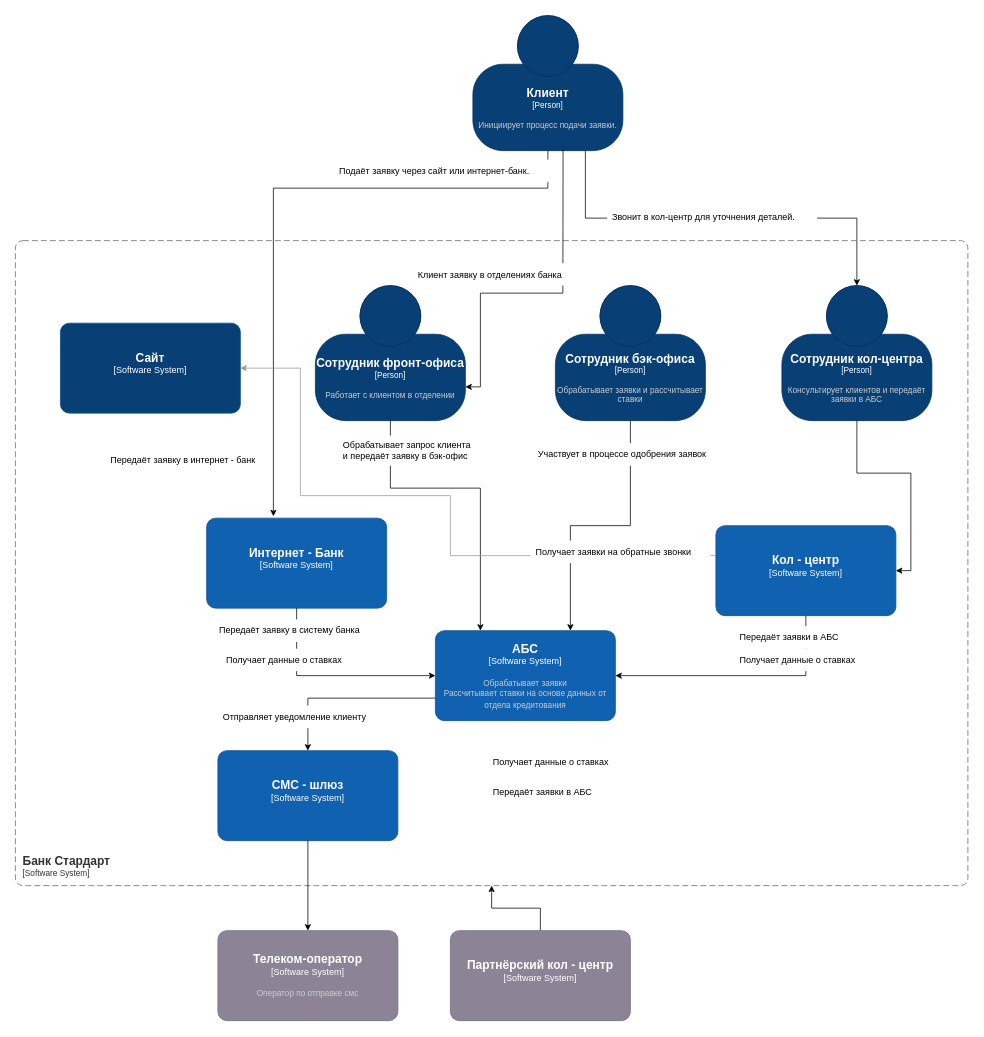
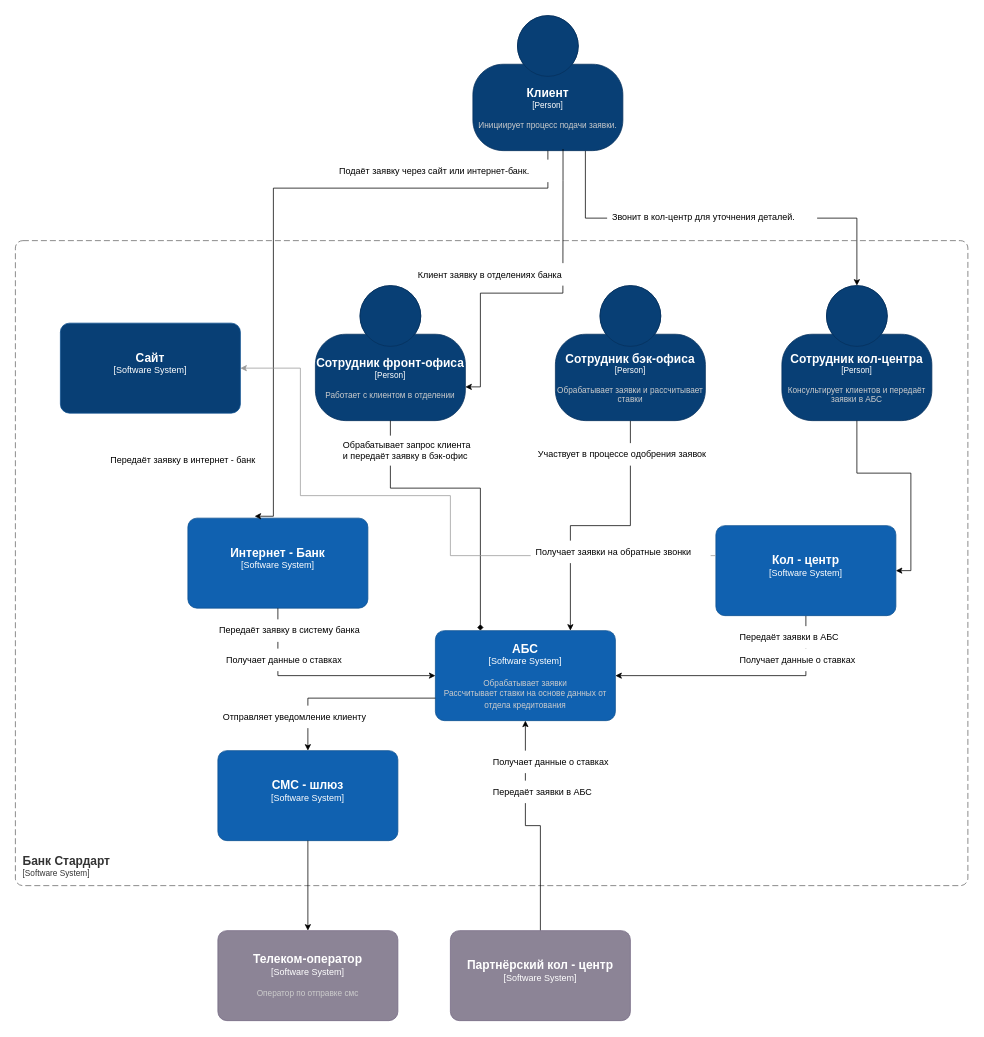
(297, 563) -> (278, 563)
(480, 624) -> (480, 623)
(492, 900) -> (540, 848)
